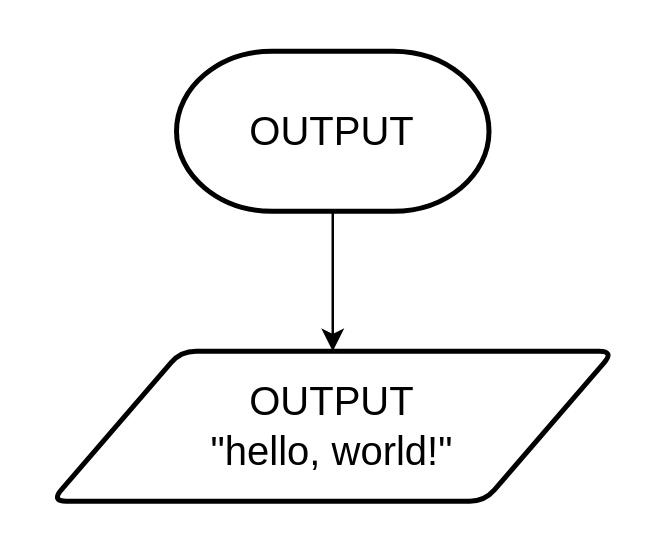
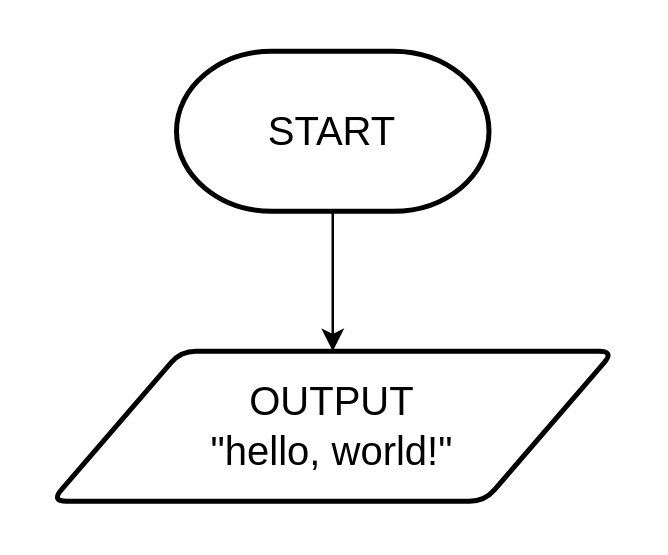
(333, 131) -> (333, 131)
